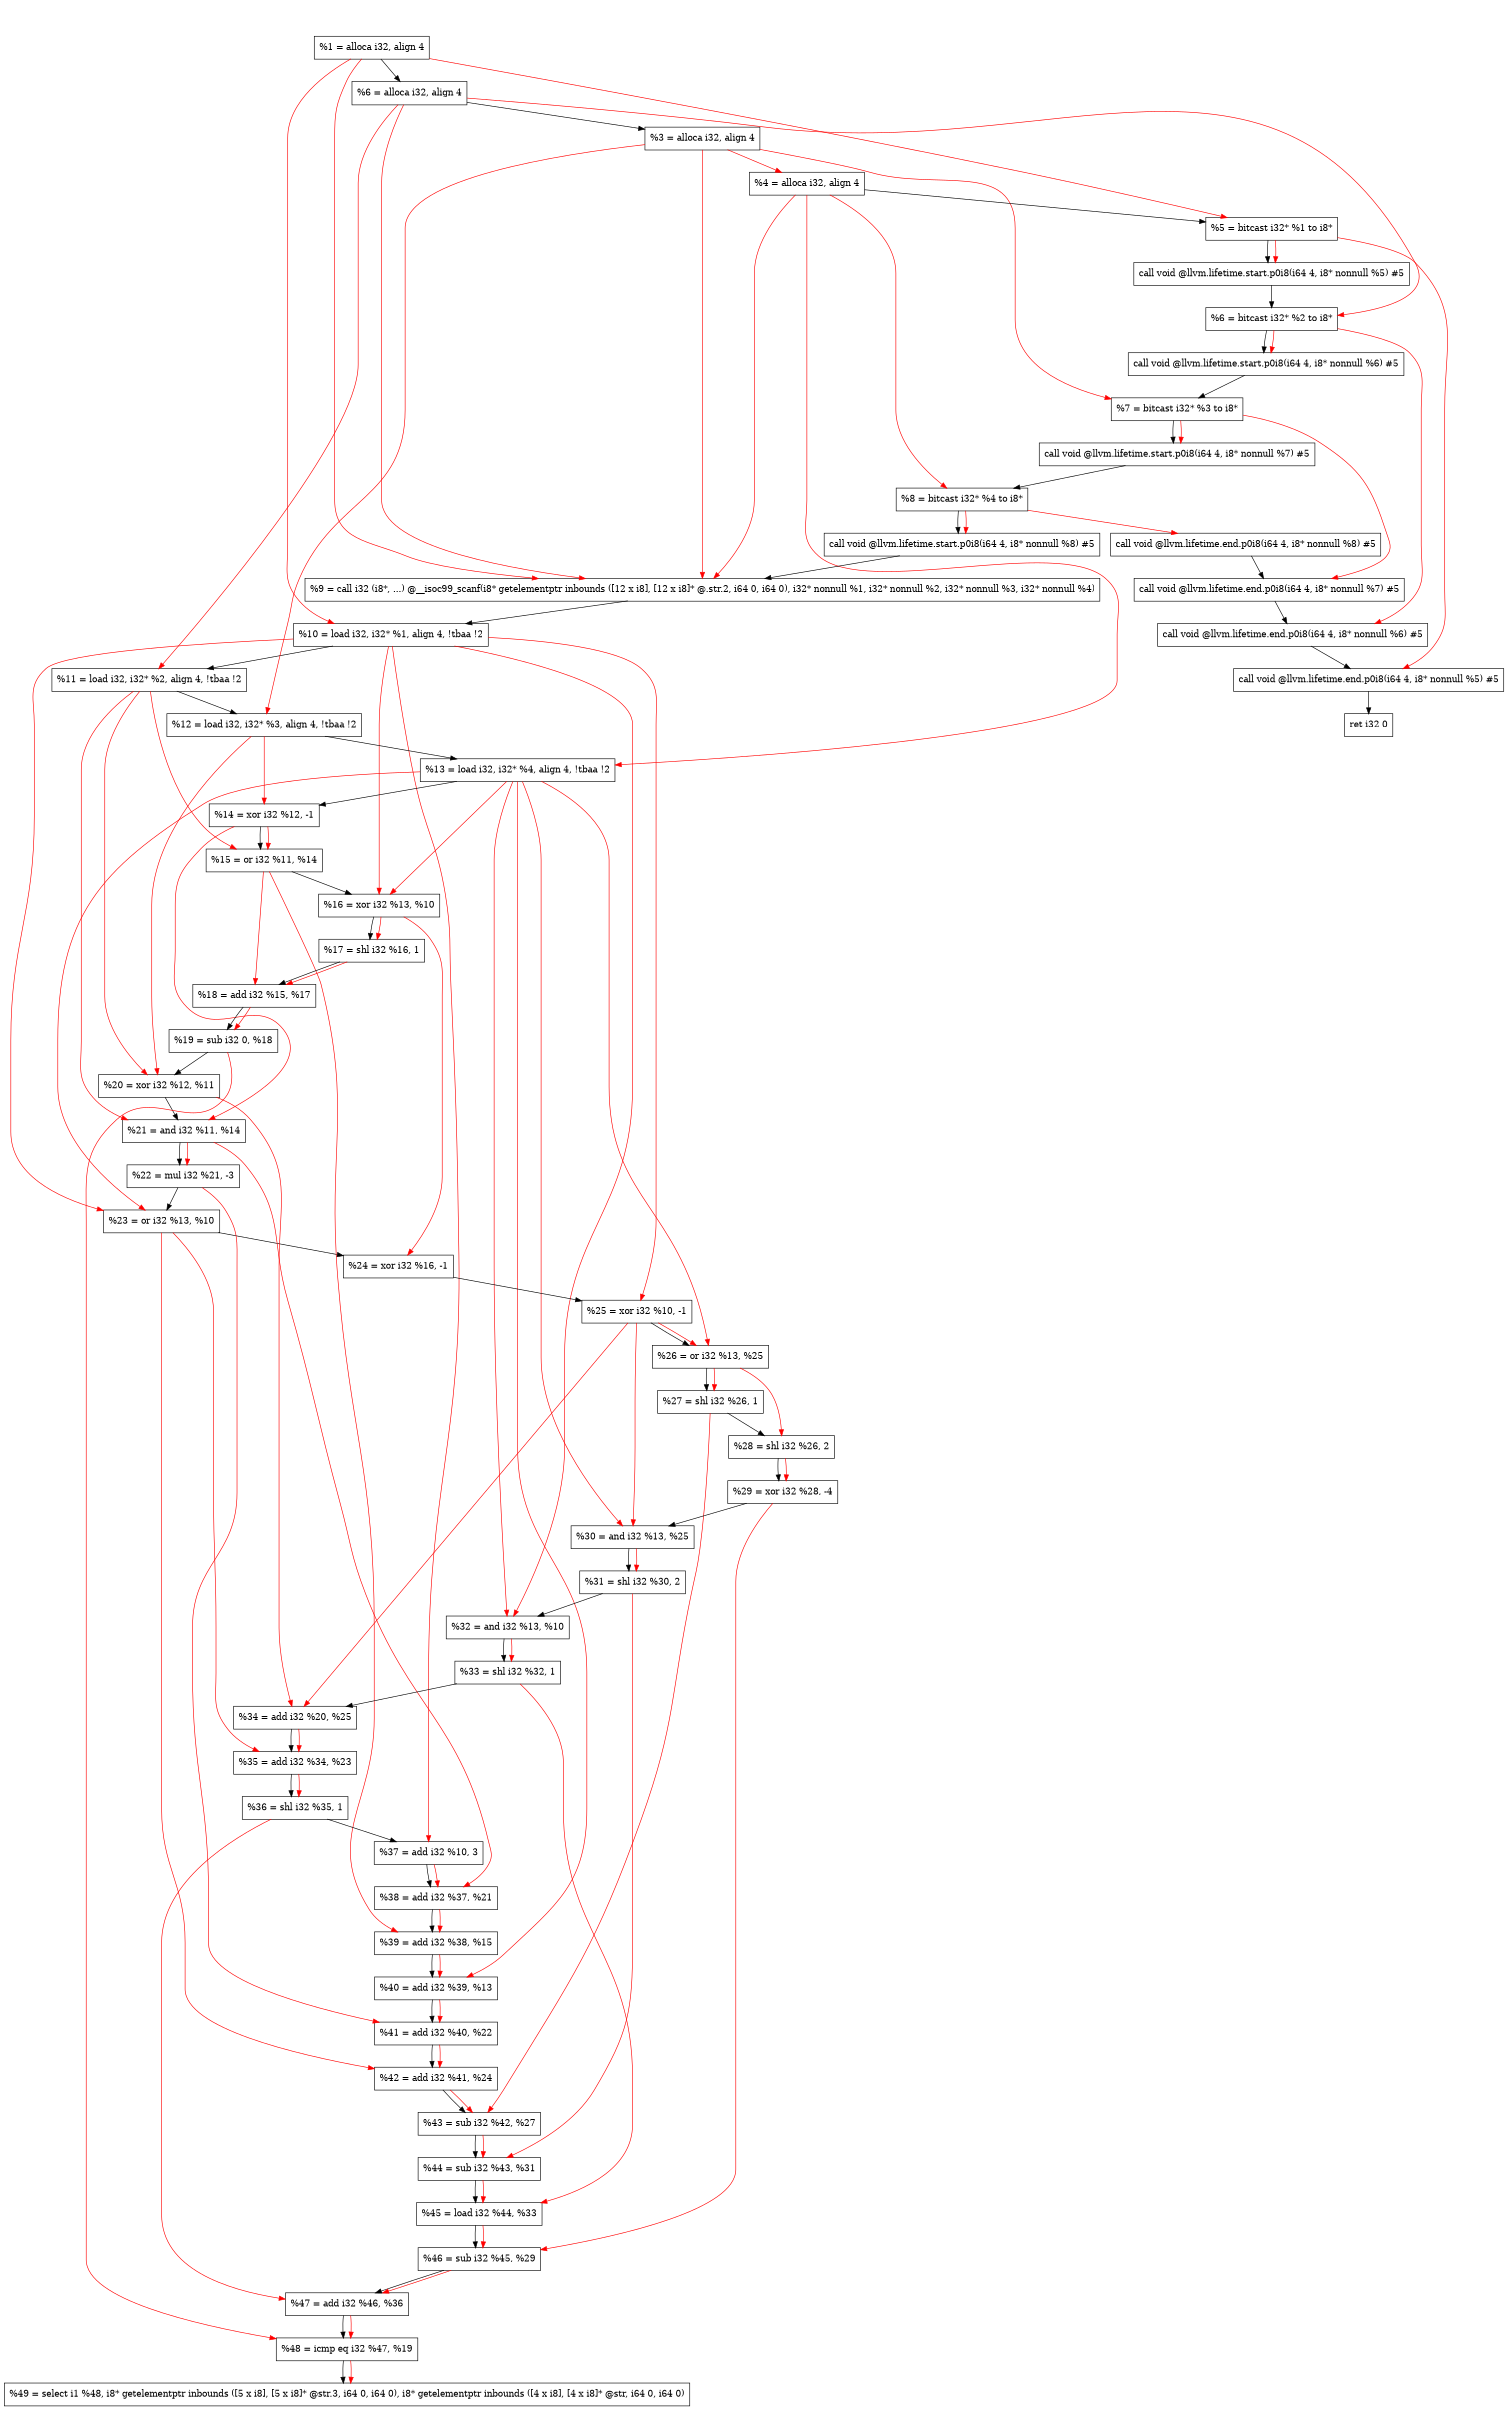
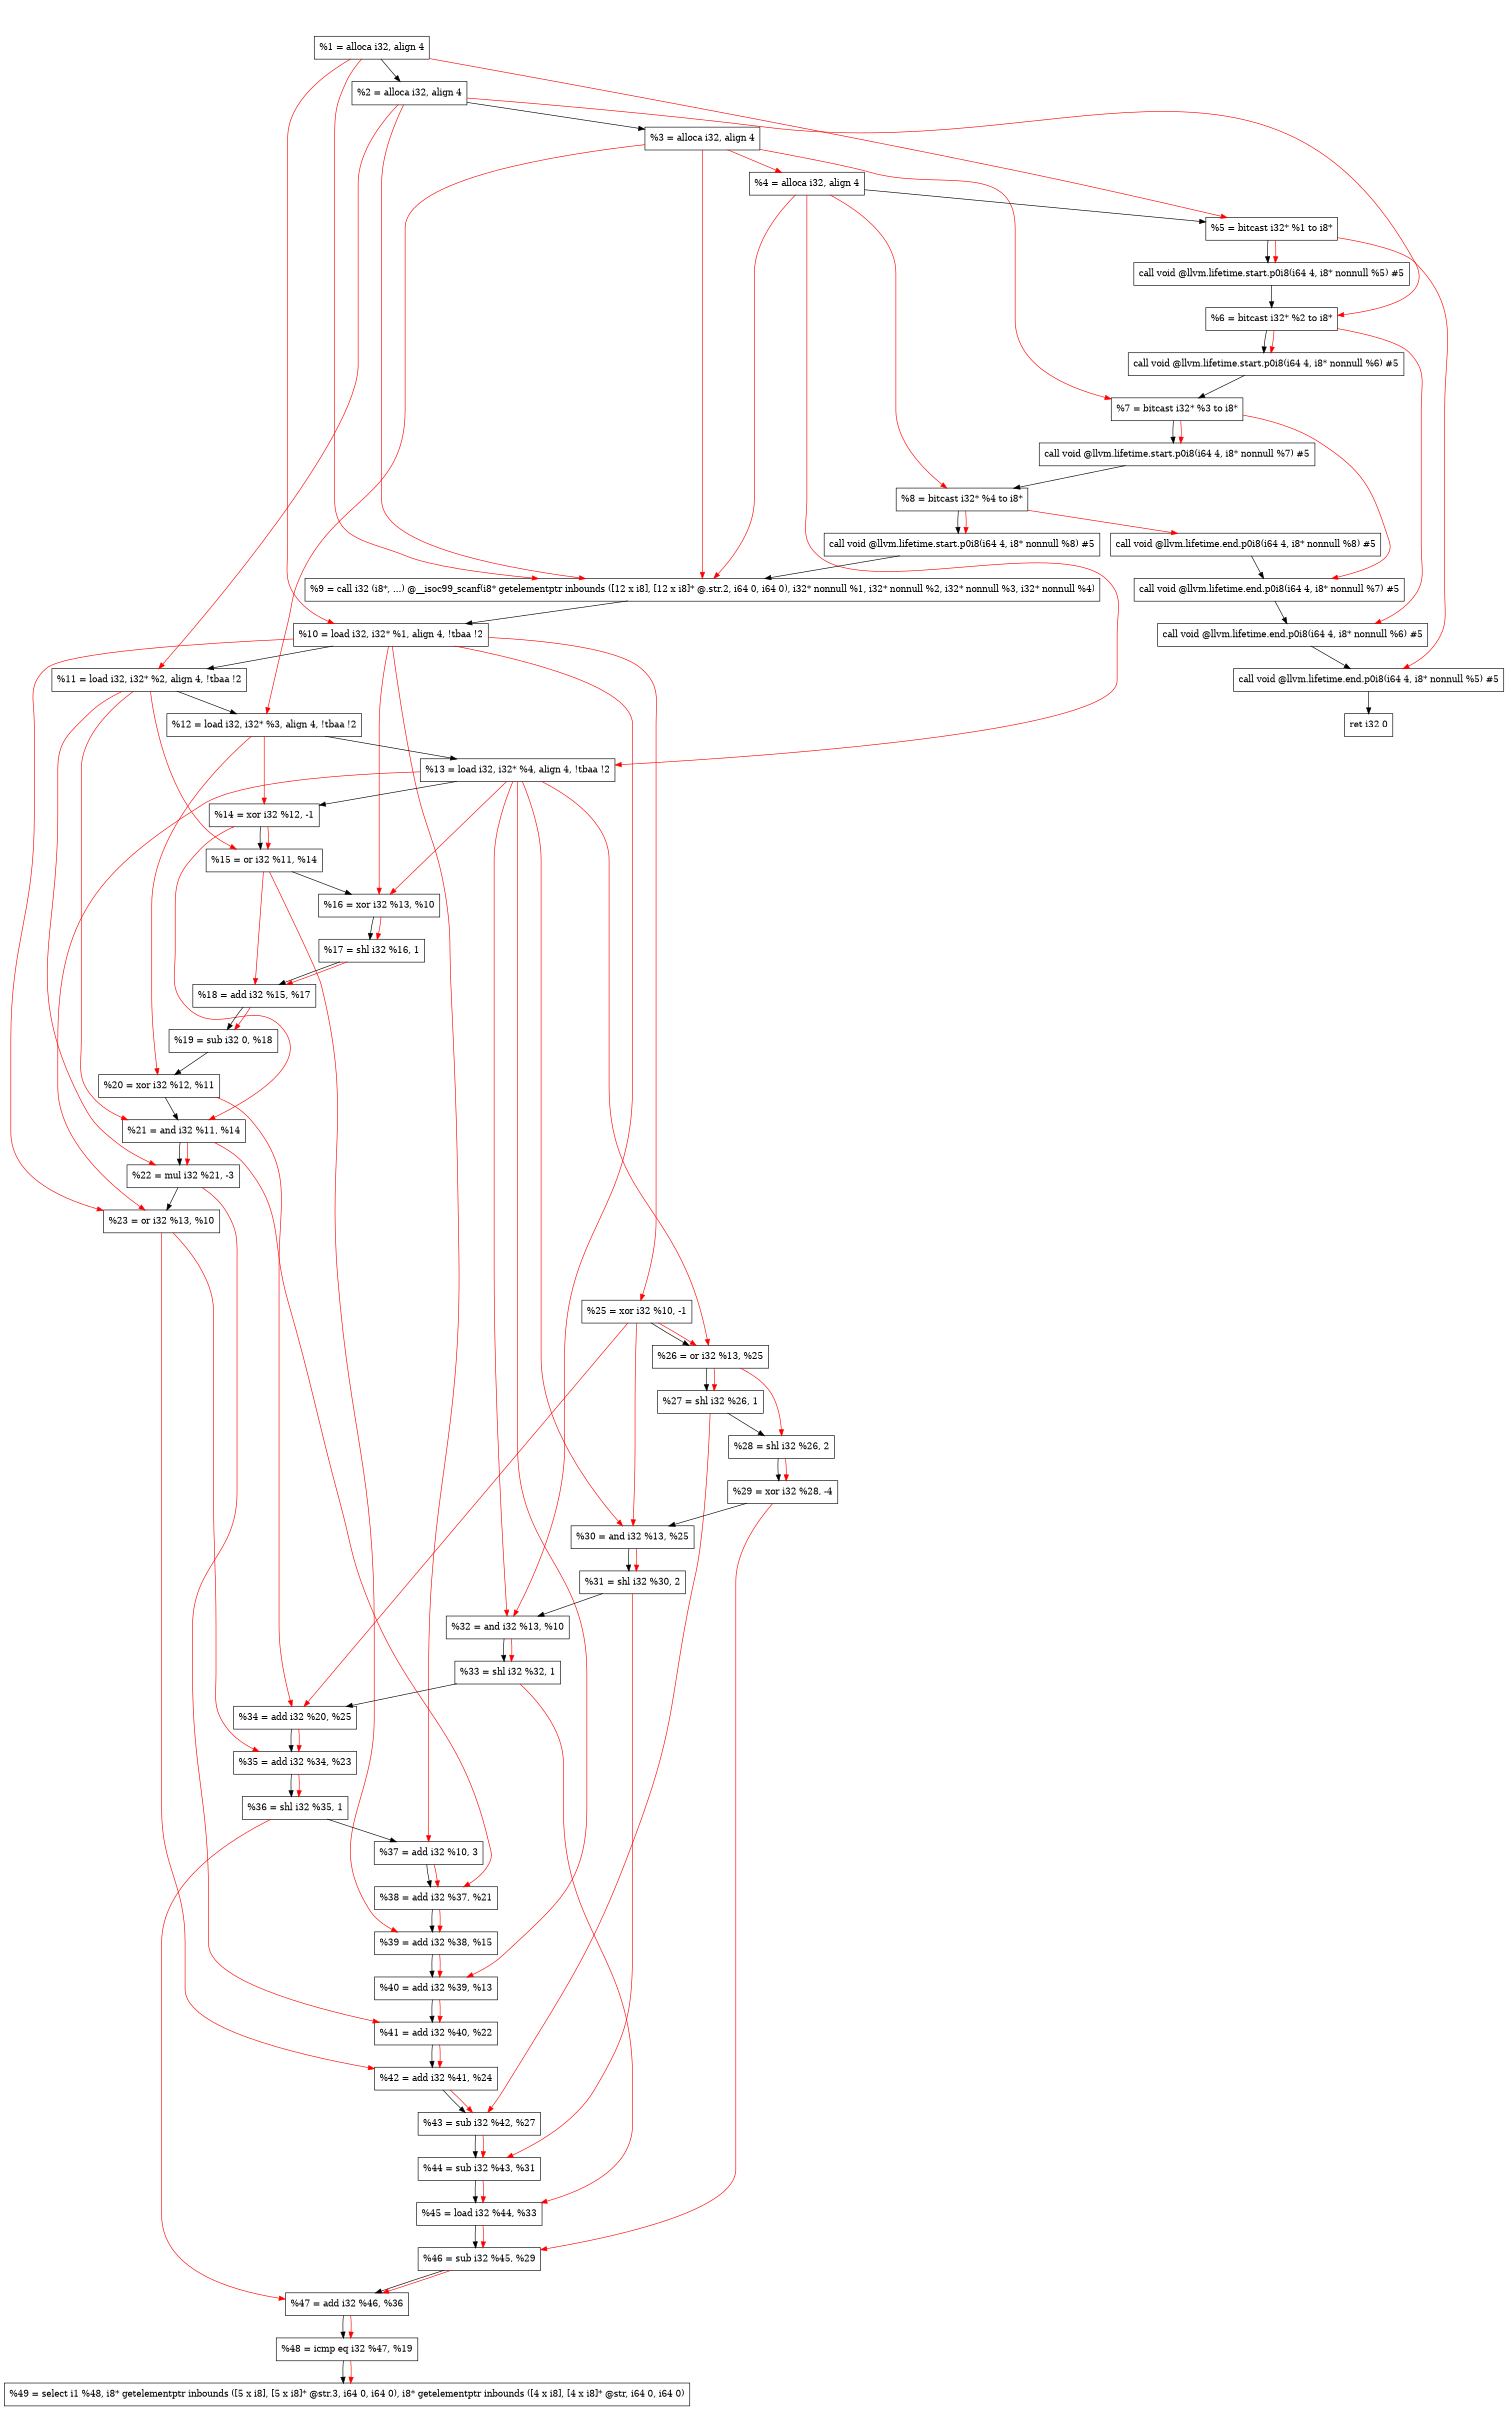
(409, 93) -> (409, 93)
(105, 872) -> (50, 932)
(398, 1267) -> none
(86, 1707) -> none
